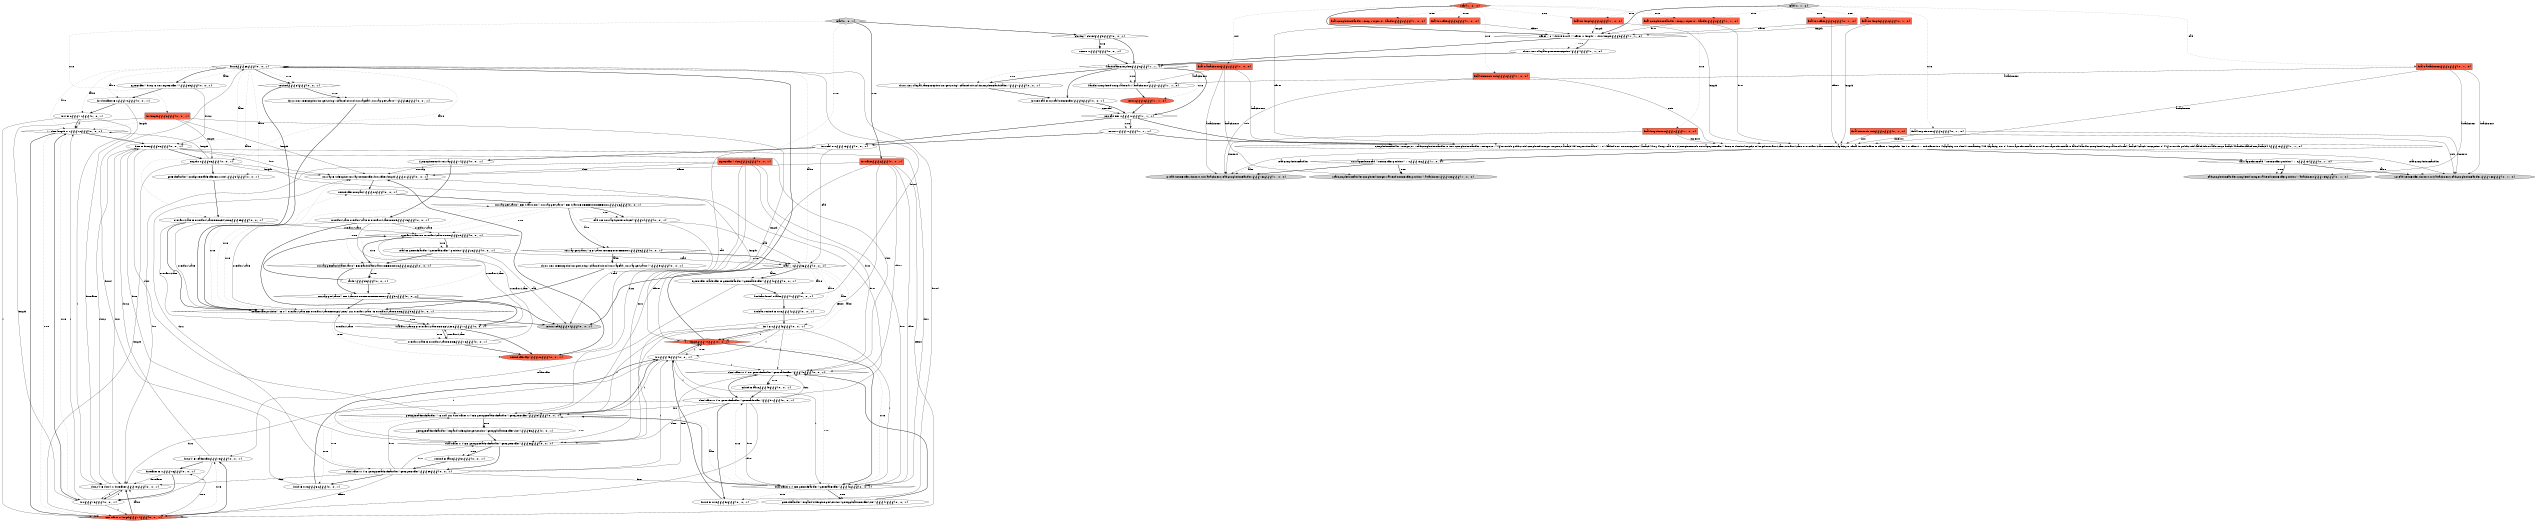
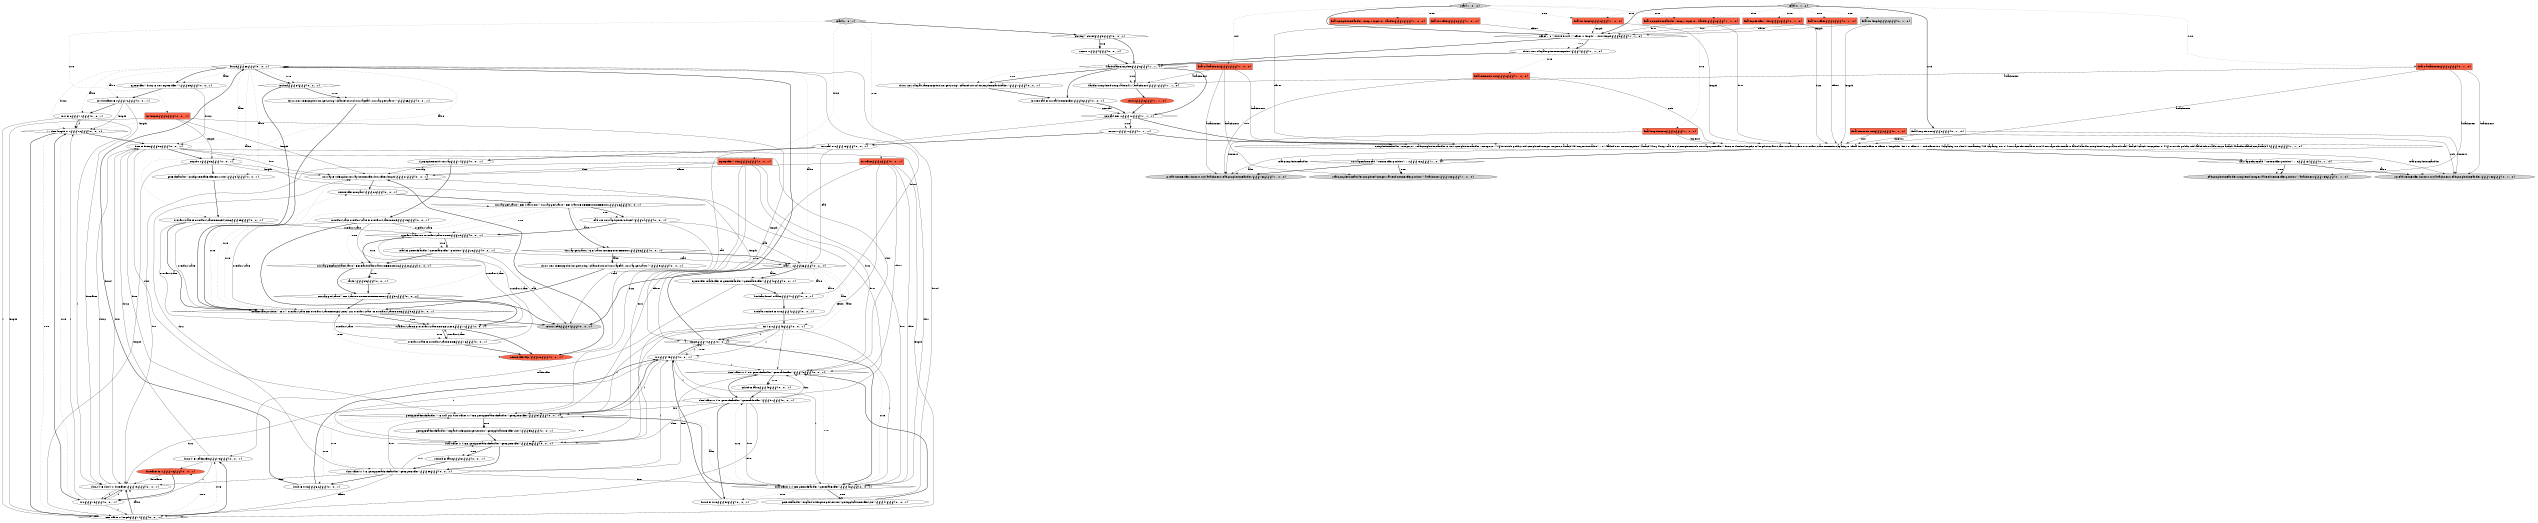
(1470, 6) -> (1470, 6)
(1463, 13) -> none
(1925, 19) -> (1925, 19)
none -> (1773, 21)
(1886, 21) -> (1886, 21)
(2190, 36) -> (2190, 36)
(1485, 40) -> (1533, 63)
(1199, 80) -> none
(872, 86) -> (872, 86)
(836, 93) -> (836, 93)
(64, 101) -> (64, 101)
(990, 131) -> (990, 131)
(164, 137) -> (114, 118)
(281, 252) -> (558, 231)
(17, 260) -> (9, 293)
(107, 296) -> (107, 296)
(707, 342) -> (707, 342)
(918, 342) -> (918, 342)
(193, 465) -> (193, 465)
(171, 472) -> (171, 472)
(193, 501) -> (193, 501)
(133, 517) -> (133, 517)
